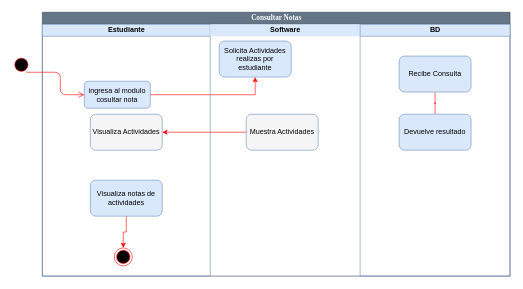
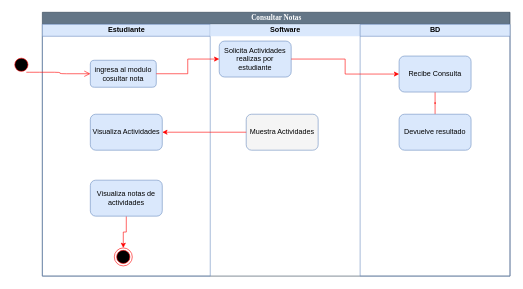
none -> (345, 73)
(117, 95) -> (123, 74)
(126, 132) -> (126, 132)
